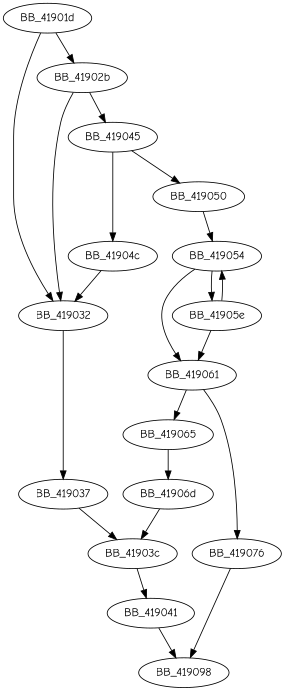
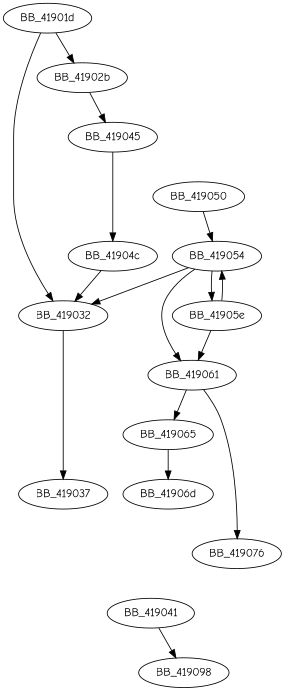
(152, 164) -> none
(53, 191) -> (144, 285)
(133, 554) -> none
(212, 609) -> none
